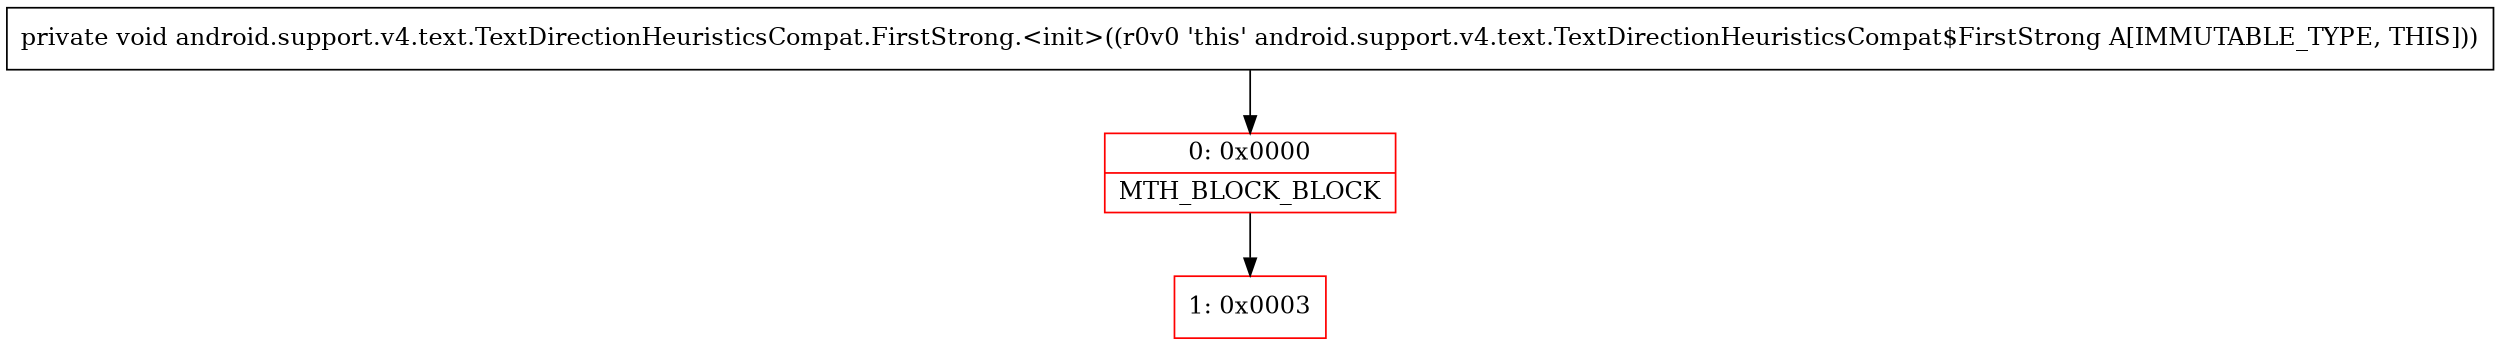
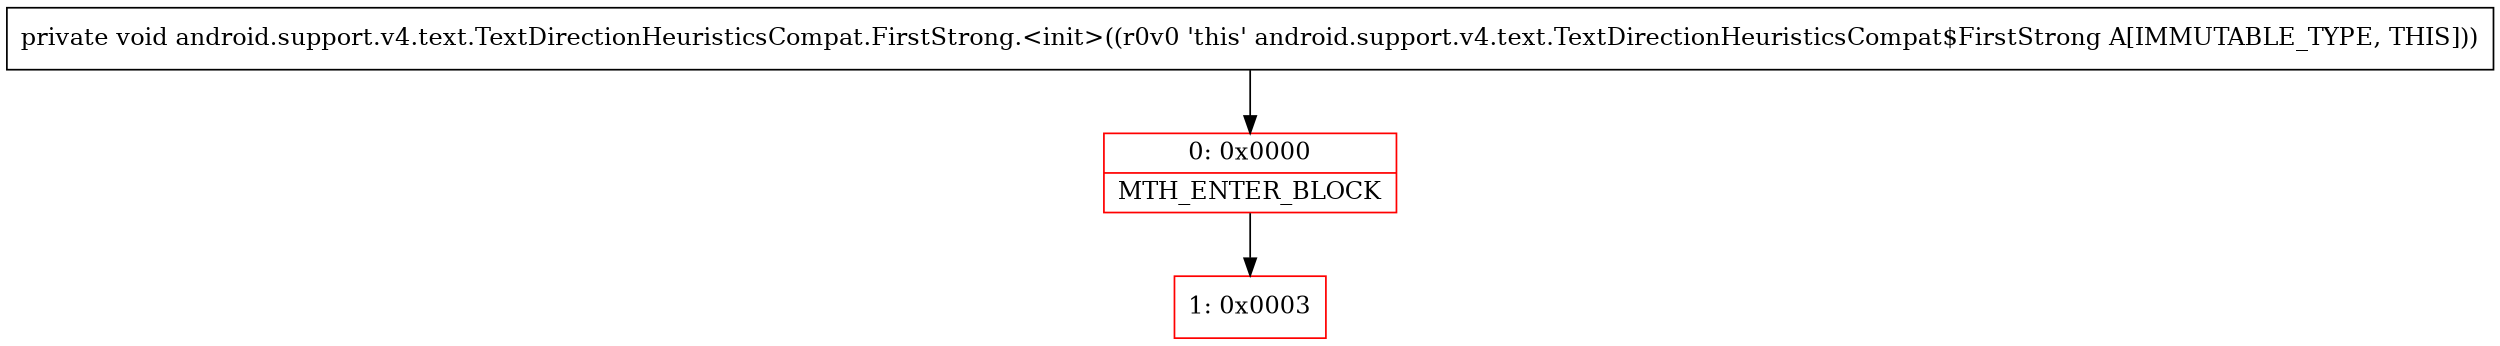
(1250, 192) -> (1250, 192)
